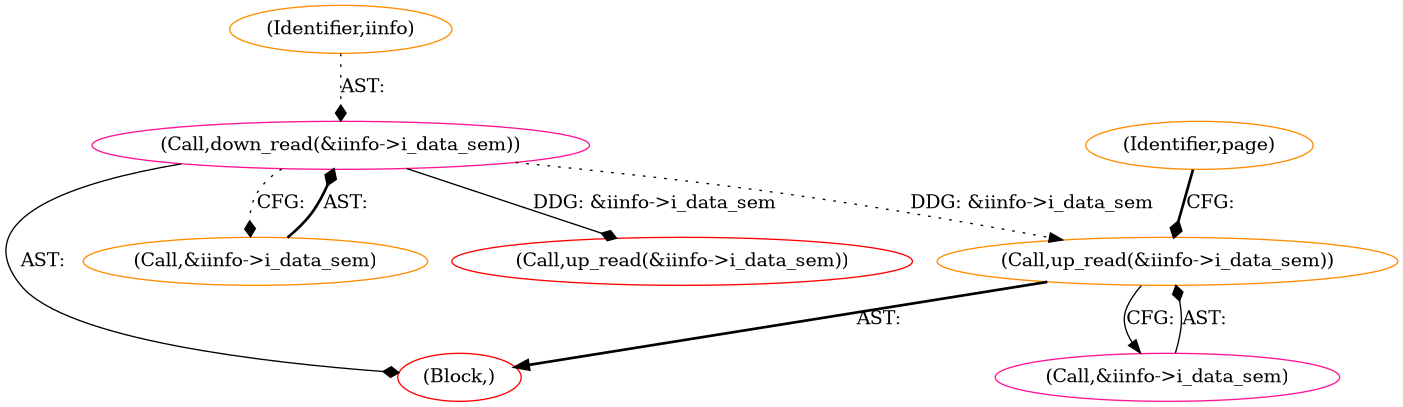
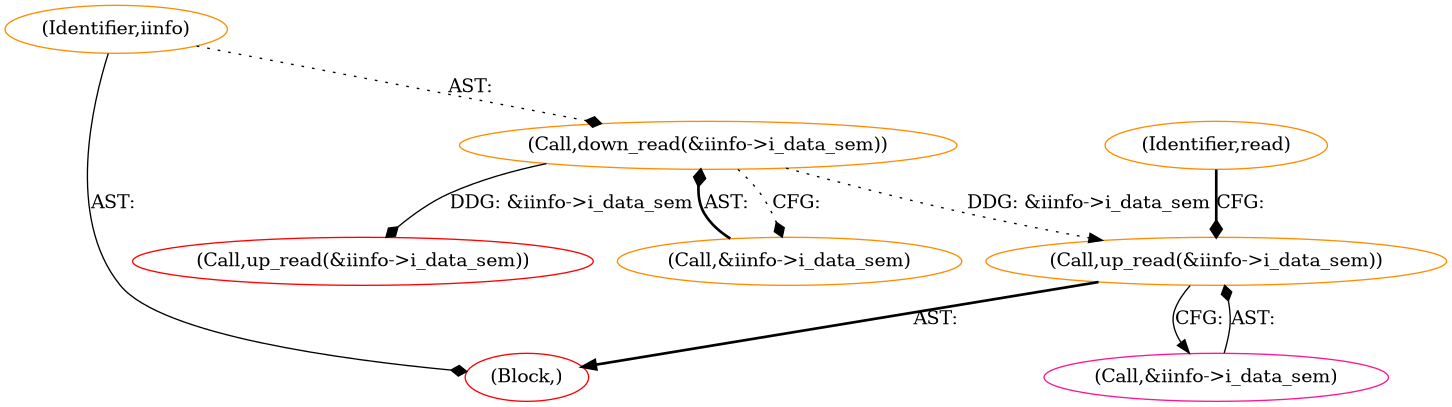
(341, 145) -> (708, 145)
(1199, 145) -> (1216, 145)
(77, 319) -> (164, 313)
